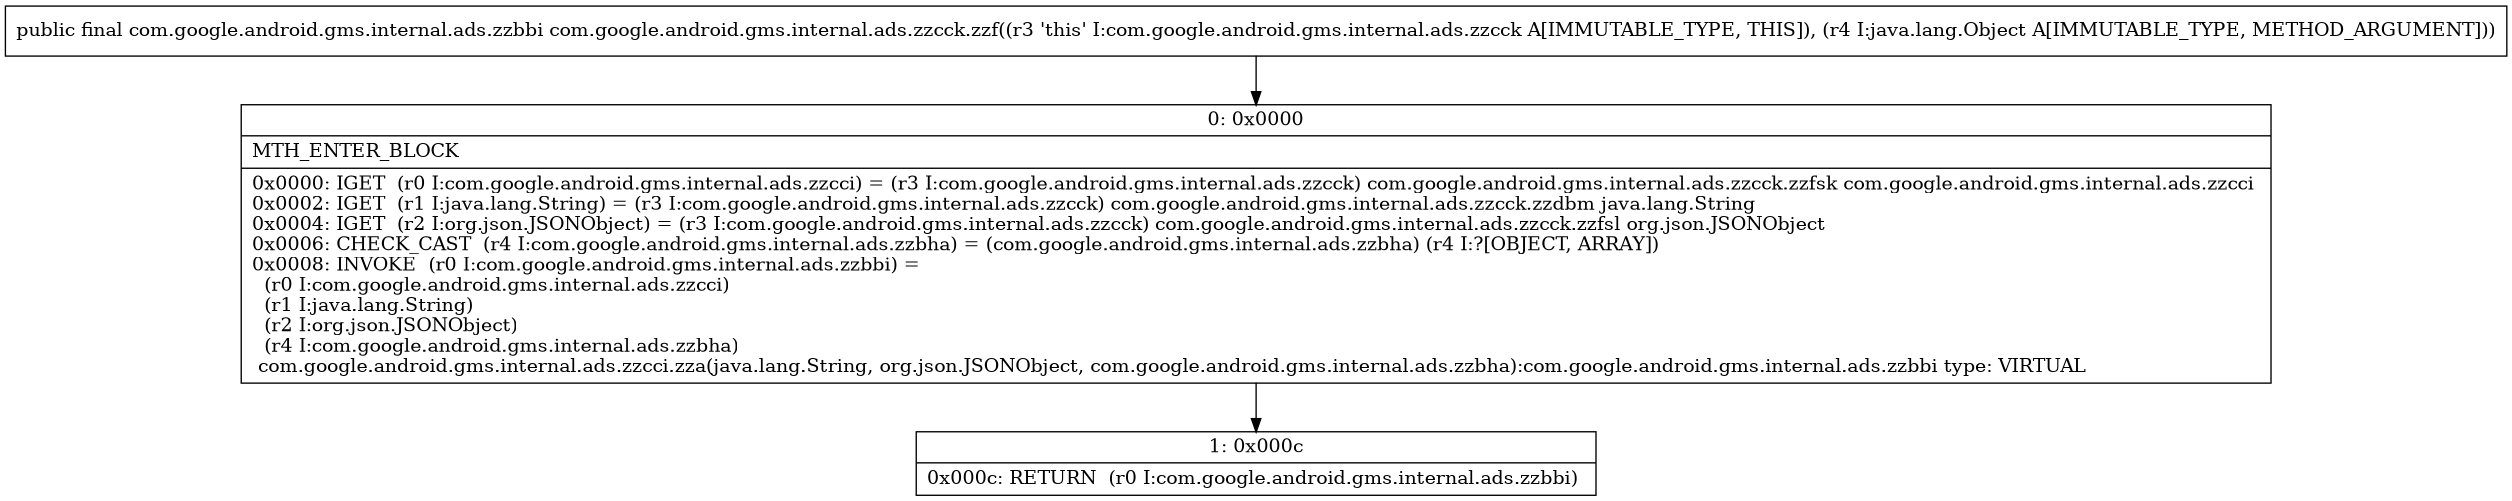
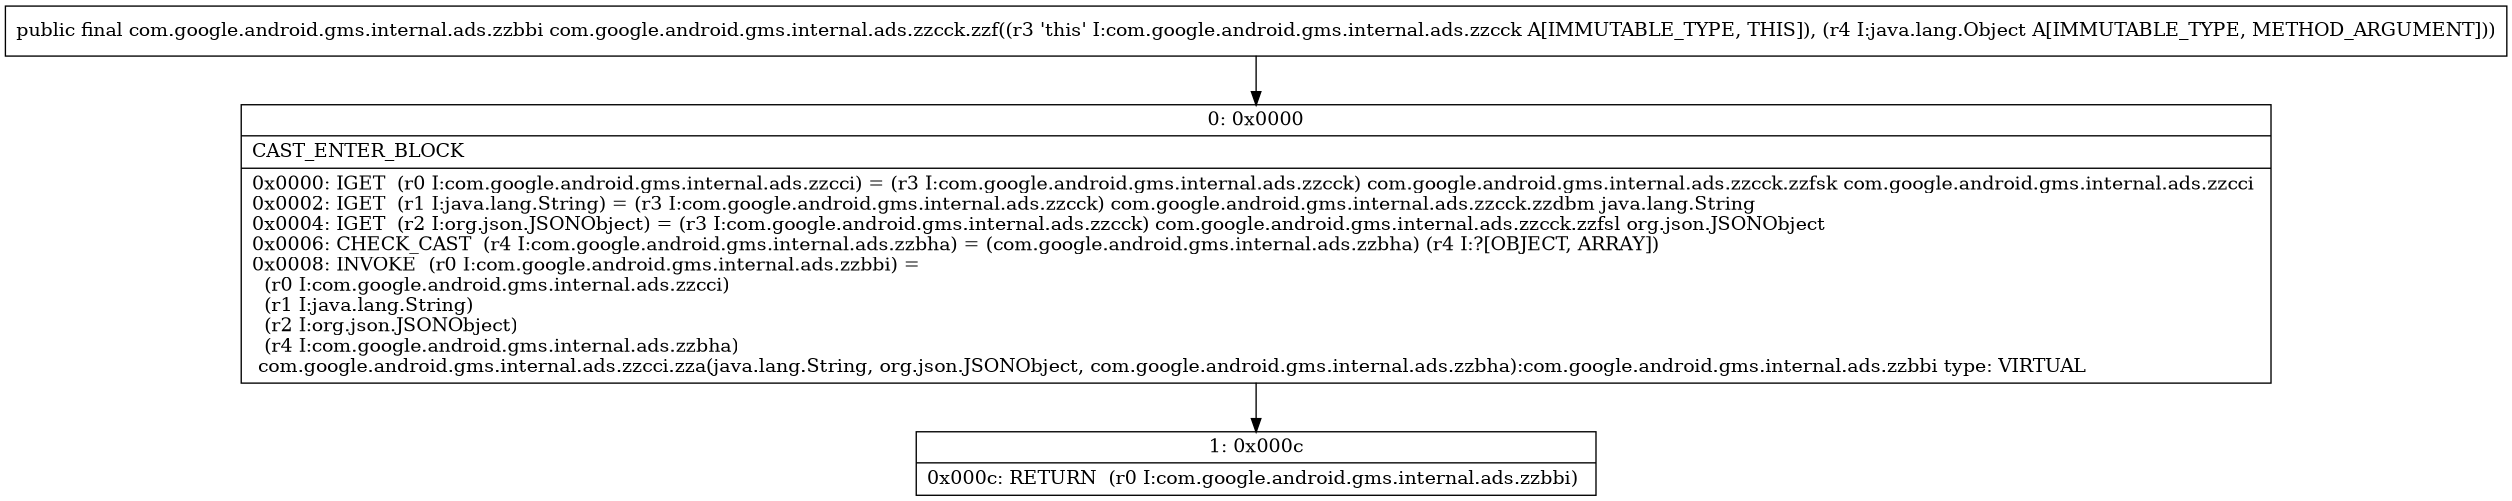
(356, 151) -> (358, 151)
